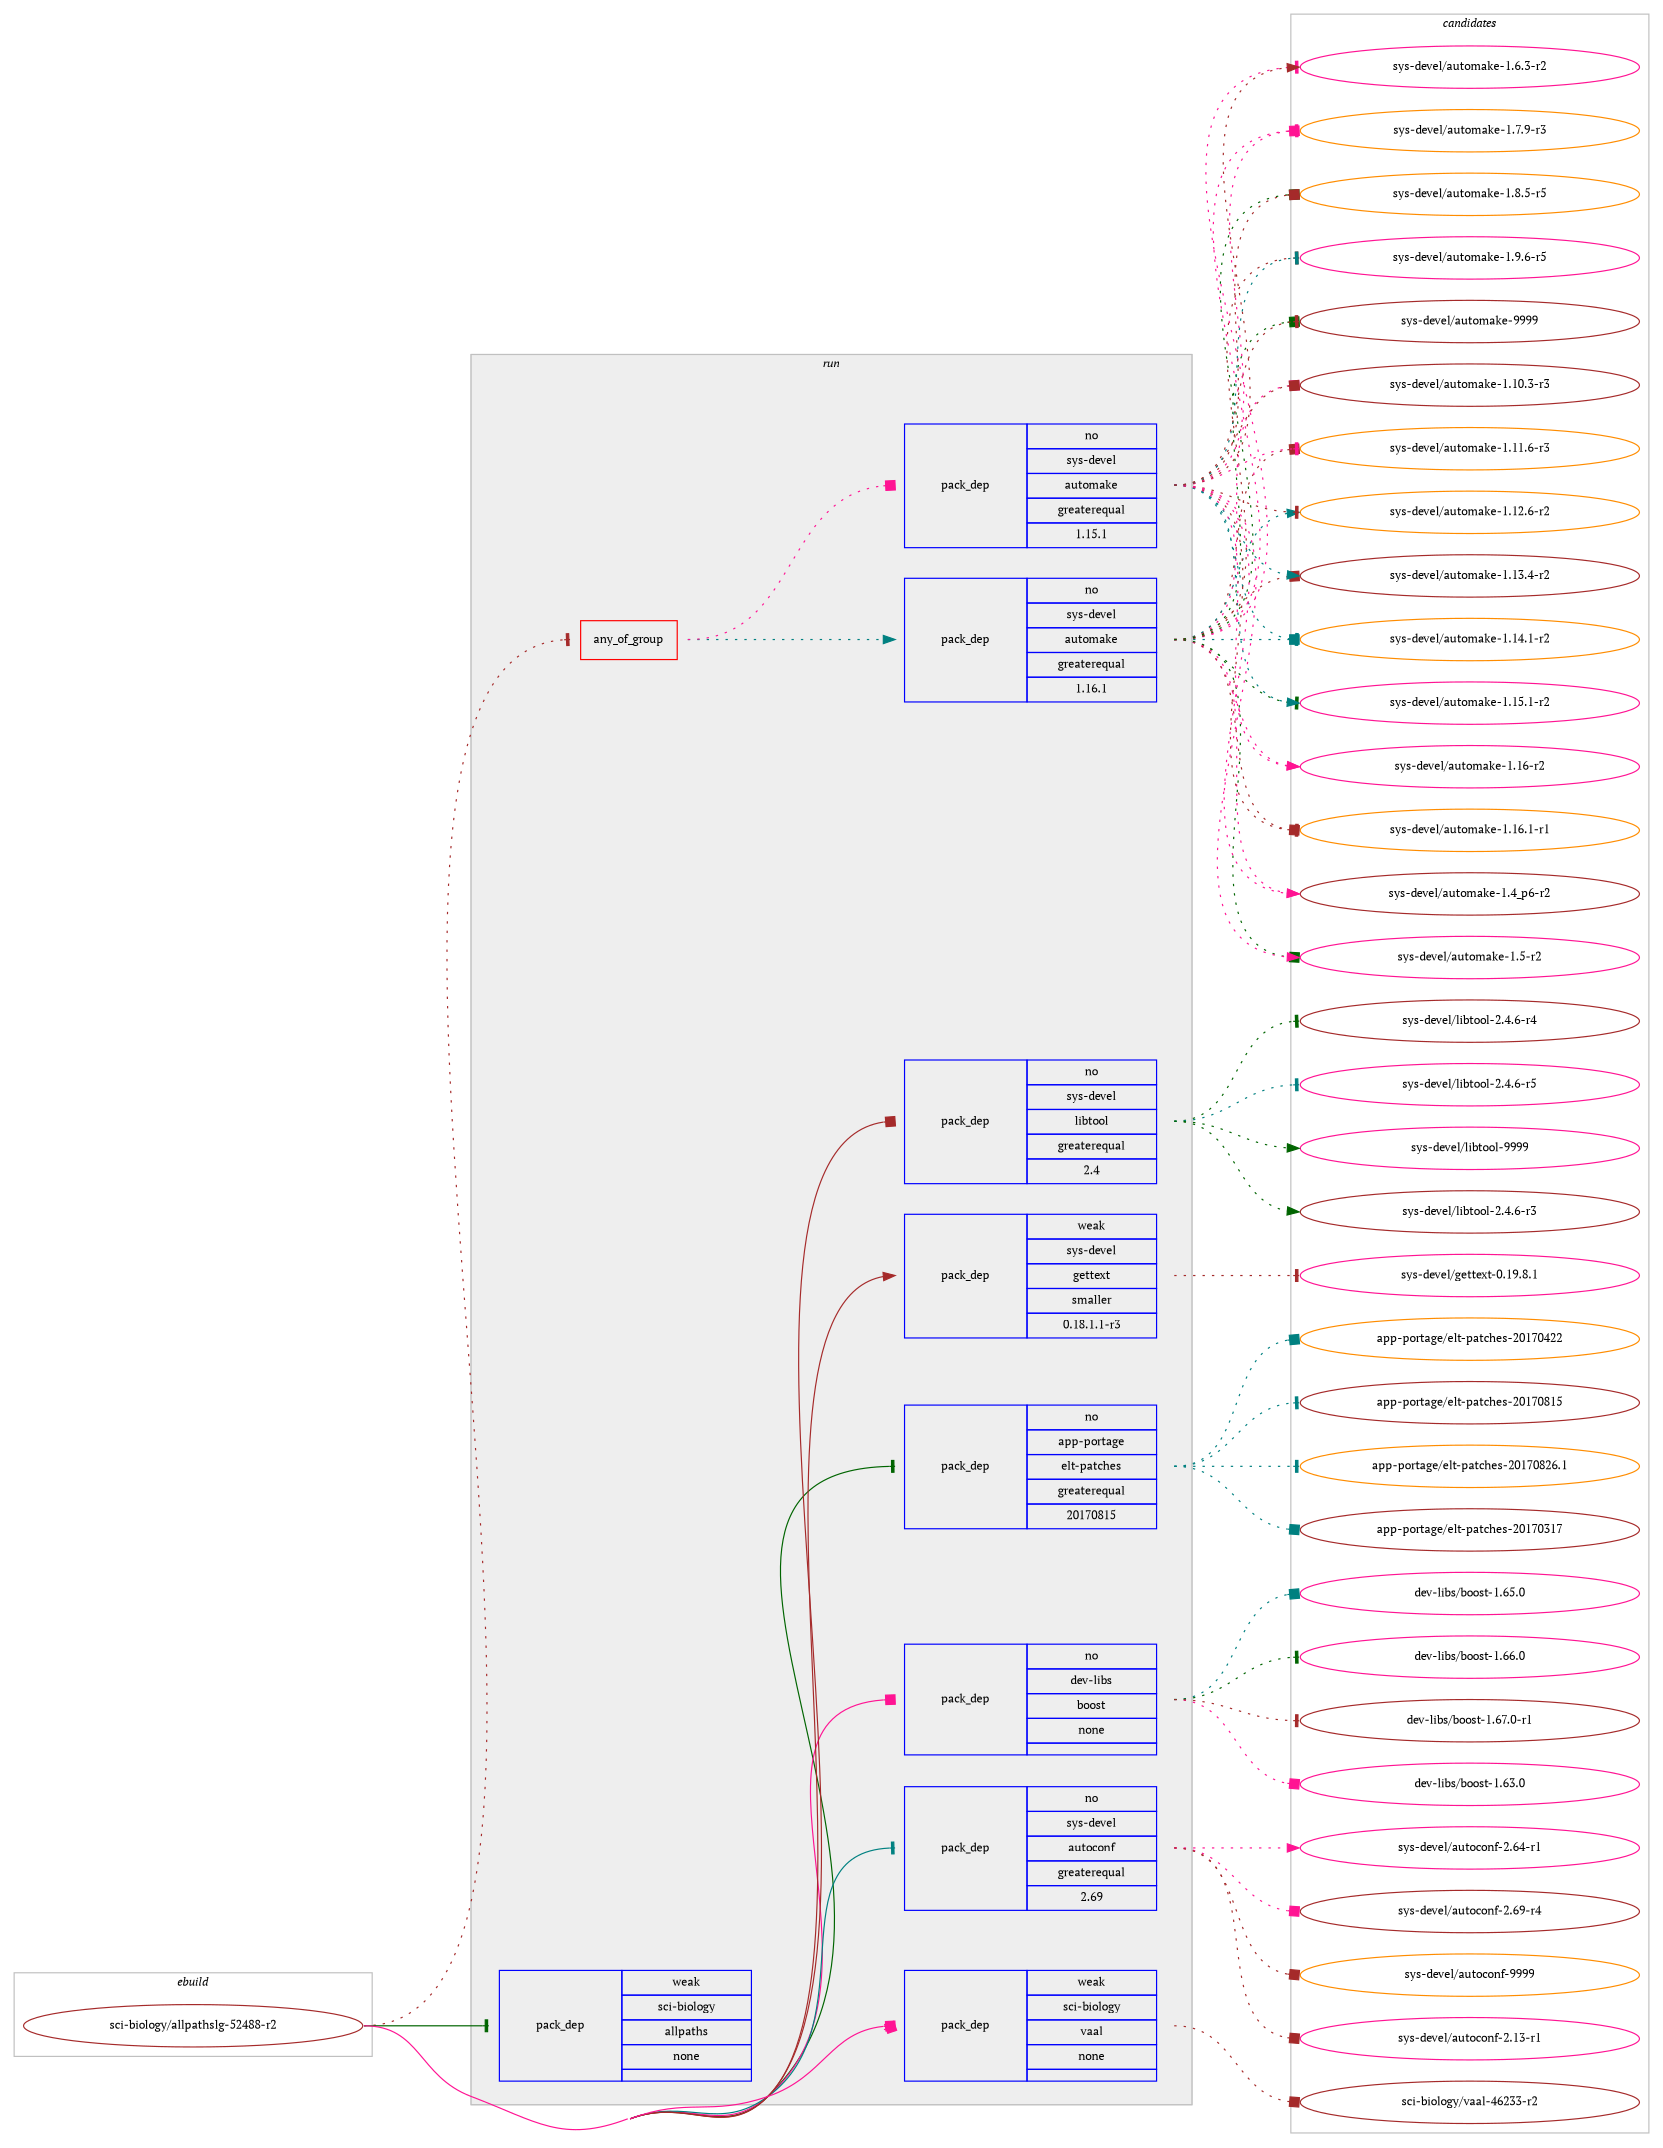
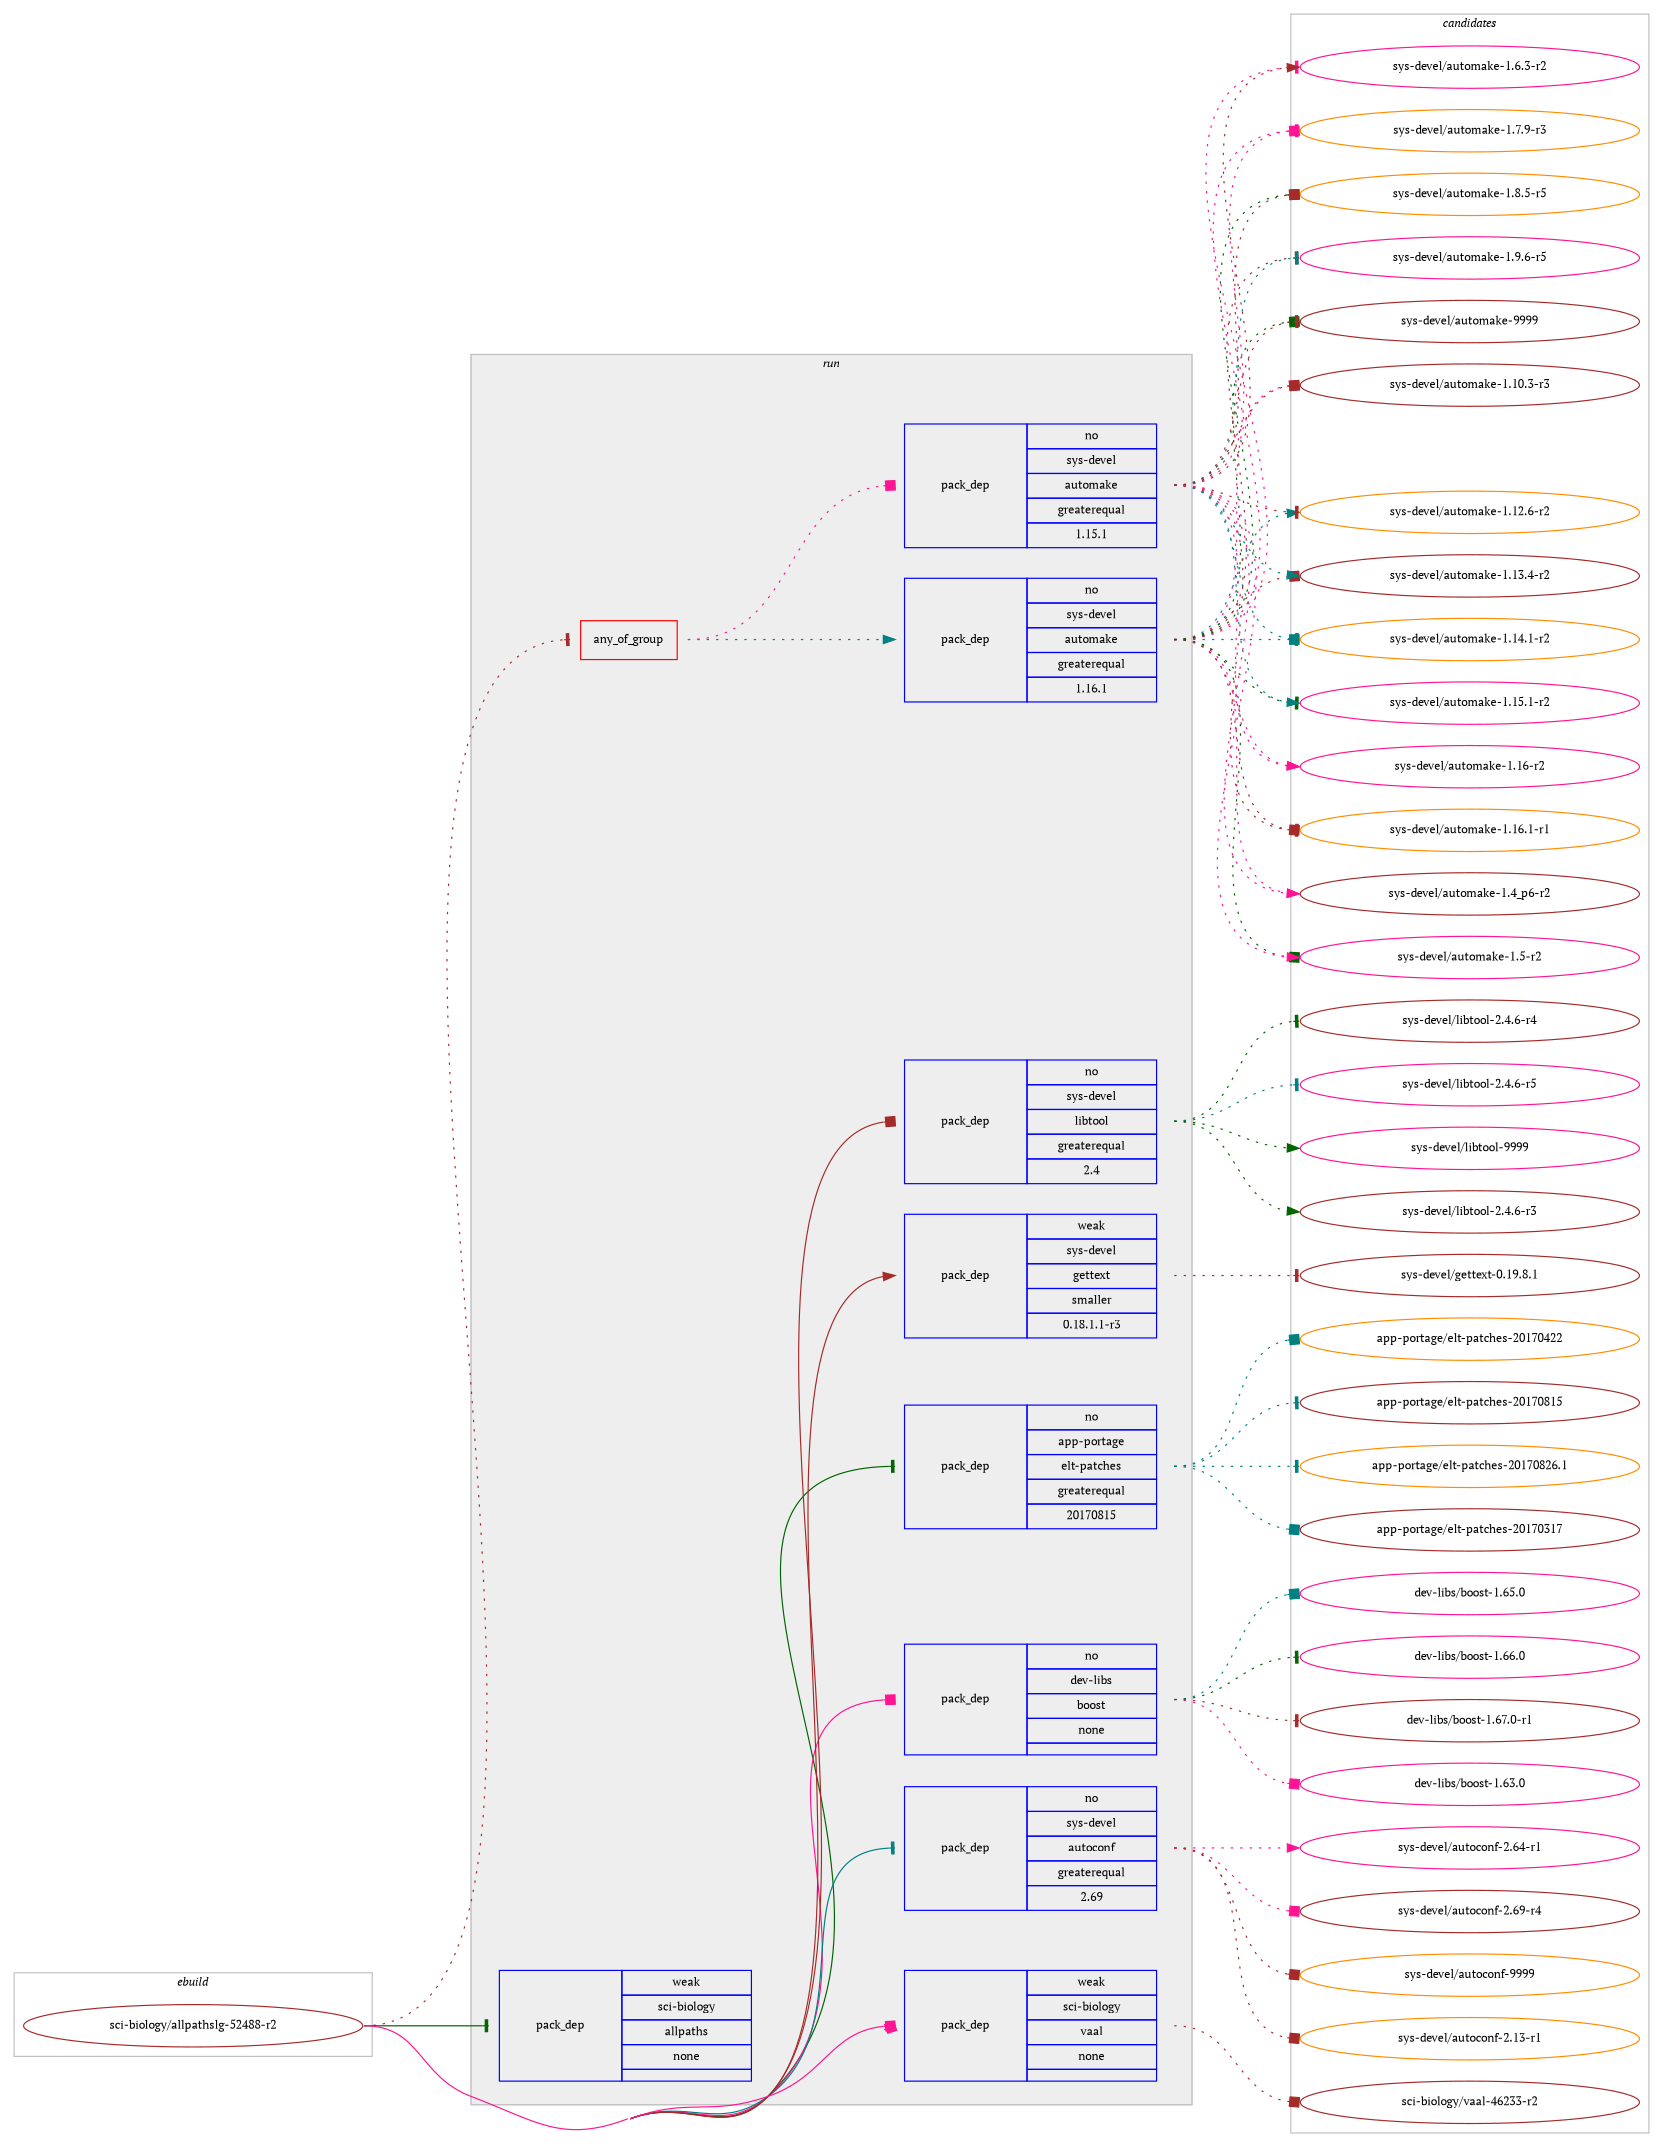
(1470, 449) -> none
(1470, 1276) -> (1470, 1276)
(1470, 2039) -> (1470, 2039)
